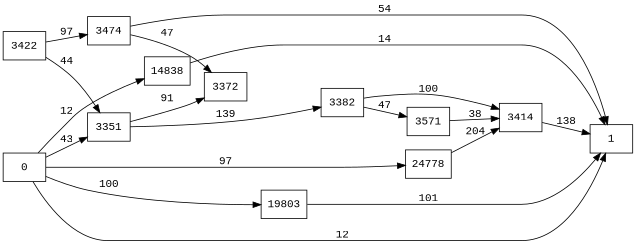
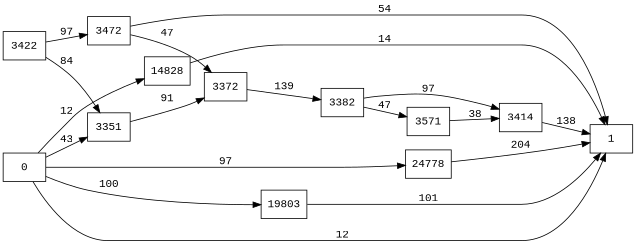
(109, 31) -> (109, 31)
(67, 61) -> (67, 61)
(167, 71) -> (167, 71)
(428, 89) -> (428, 89)
(222, 122) -> (280, 94)
(472, 142) -> (517, 154)
